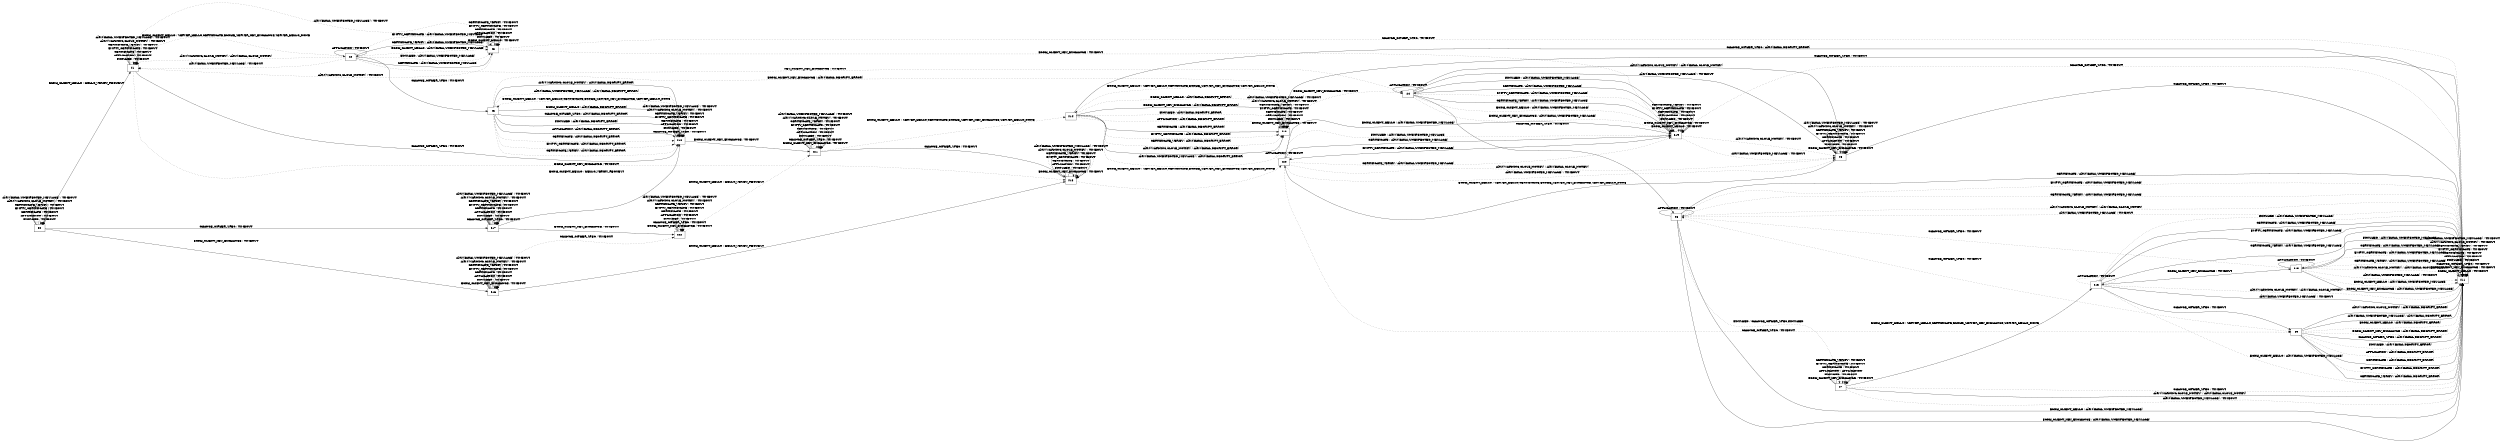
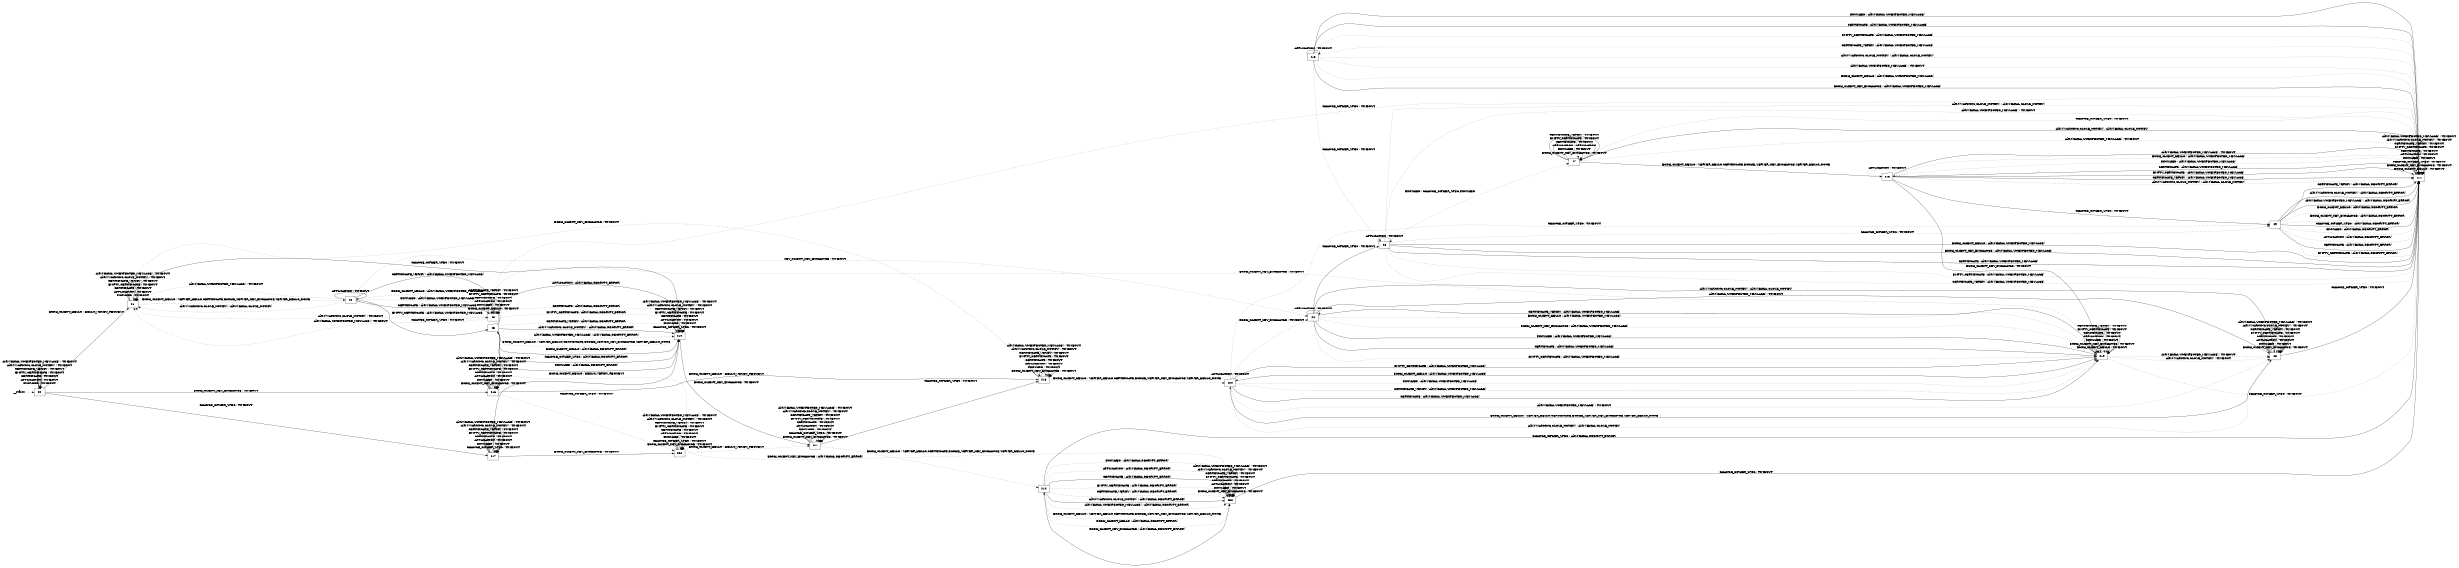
(1284, 132) -> (1230, 500)
(2195, 277) -> (1991, 271)
none -> (19, 392)
